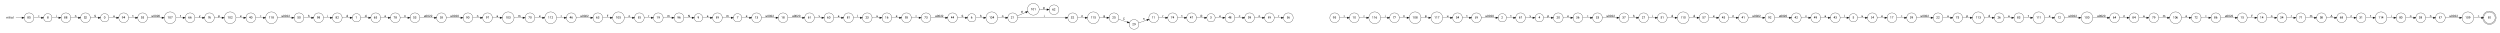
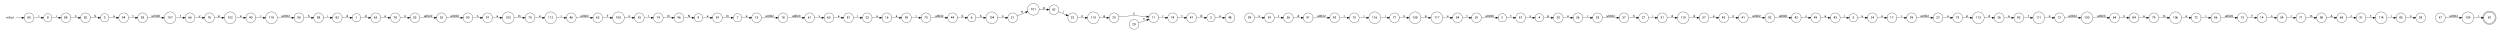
(1041, 18) -> (1062, 13)
(1239, 18) -> none
none -> (1308, 18)
(2429, 18) -> none
(1123, 21) -> (1133, 16)
